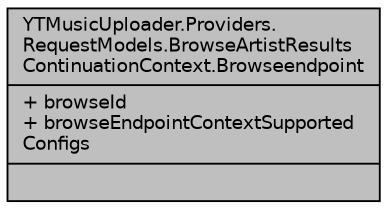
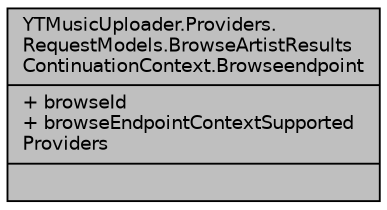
(57, 144) -> (65, 144)
